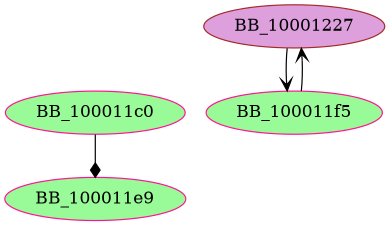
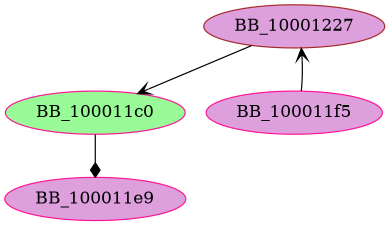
(286, 64) -> (200, 67)
(294, 113) -> (294, 113)
(95, 199) -> (95, 199)
